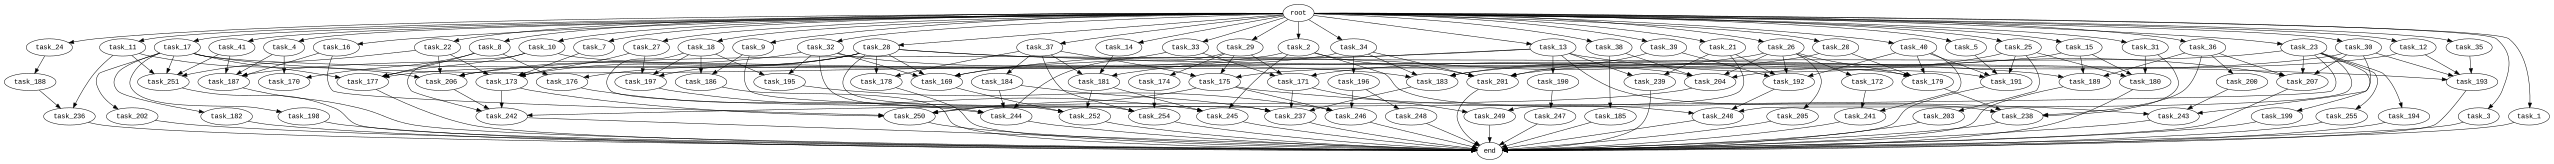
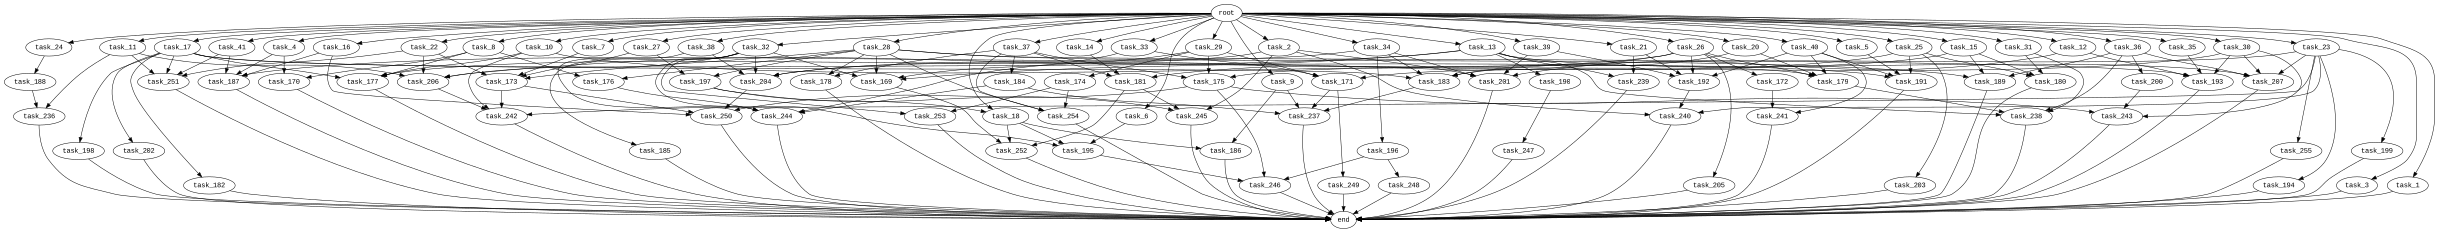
(673, 63) -> (914, 103)
(1707, 99) -> none
none -> (930, 116)
none -> (1137, 116)
none -> (644, 201)
